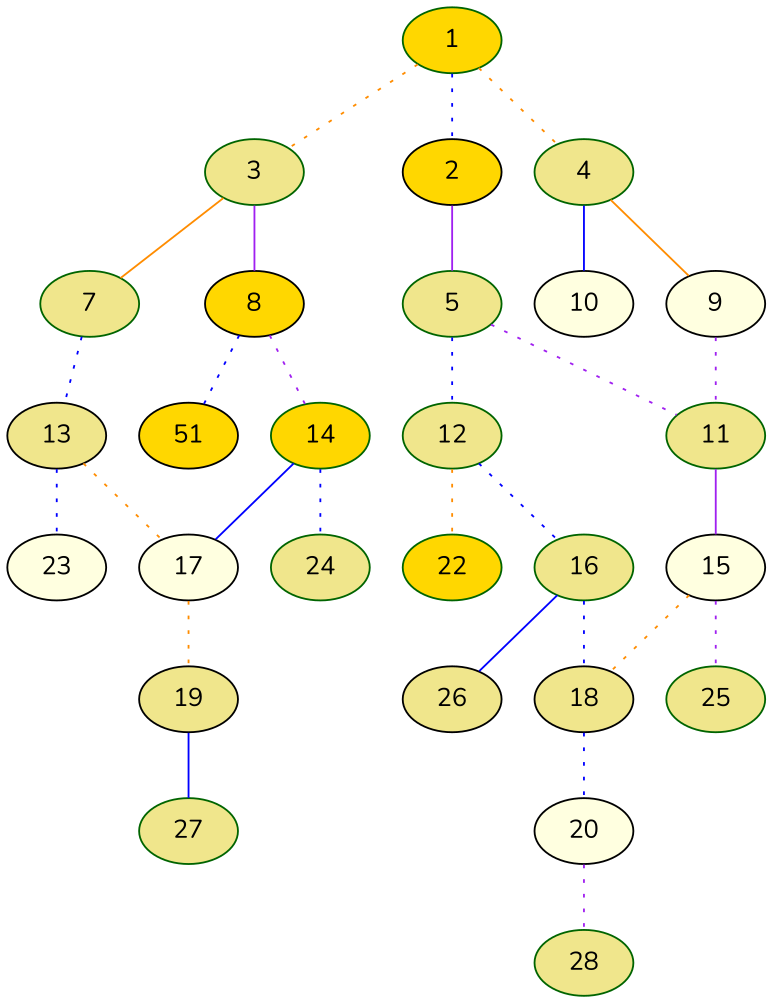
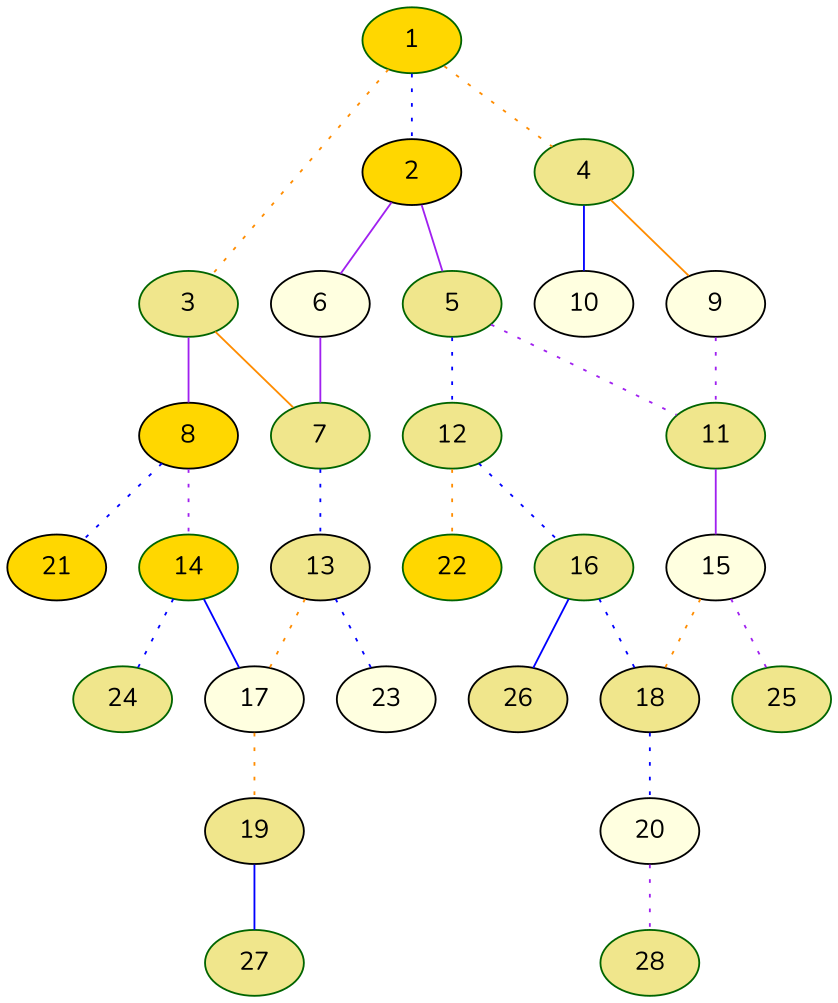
none -> (320, 304)
(189, 436) -> (57, 567)
